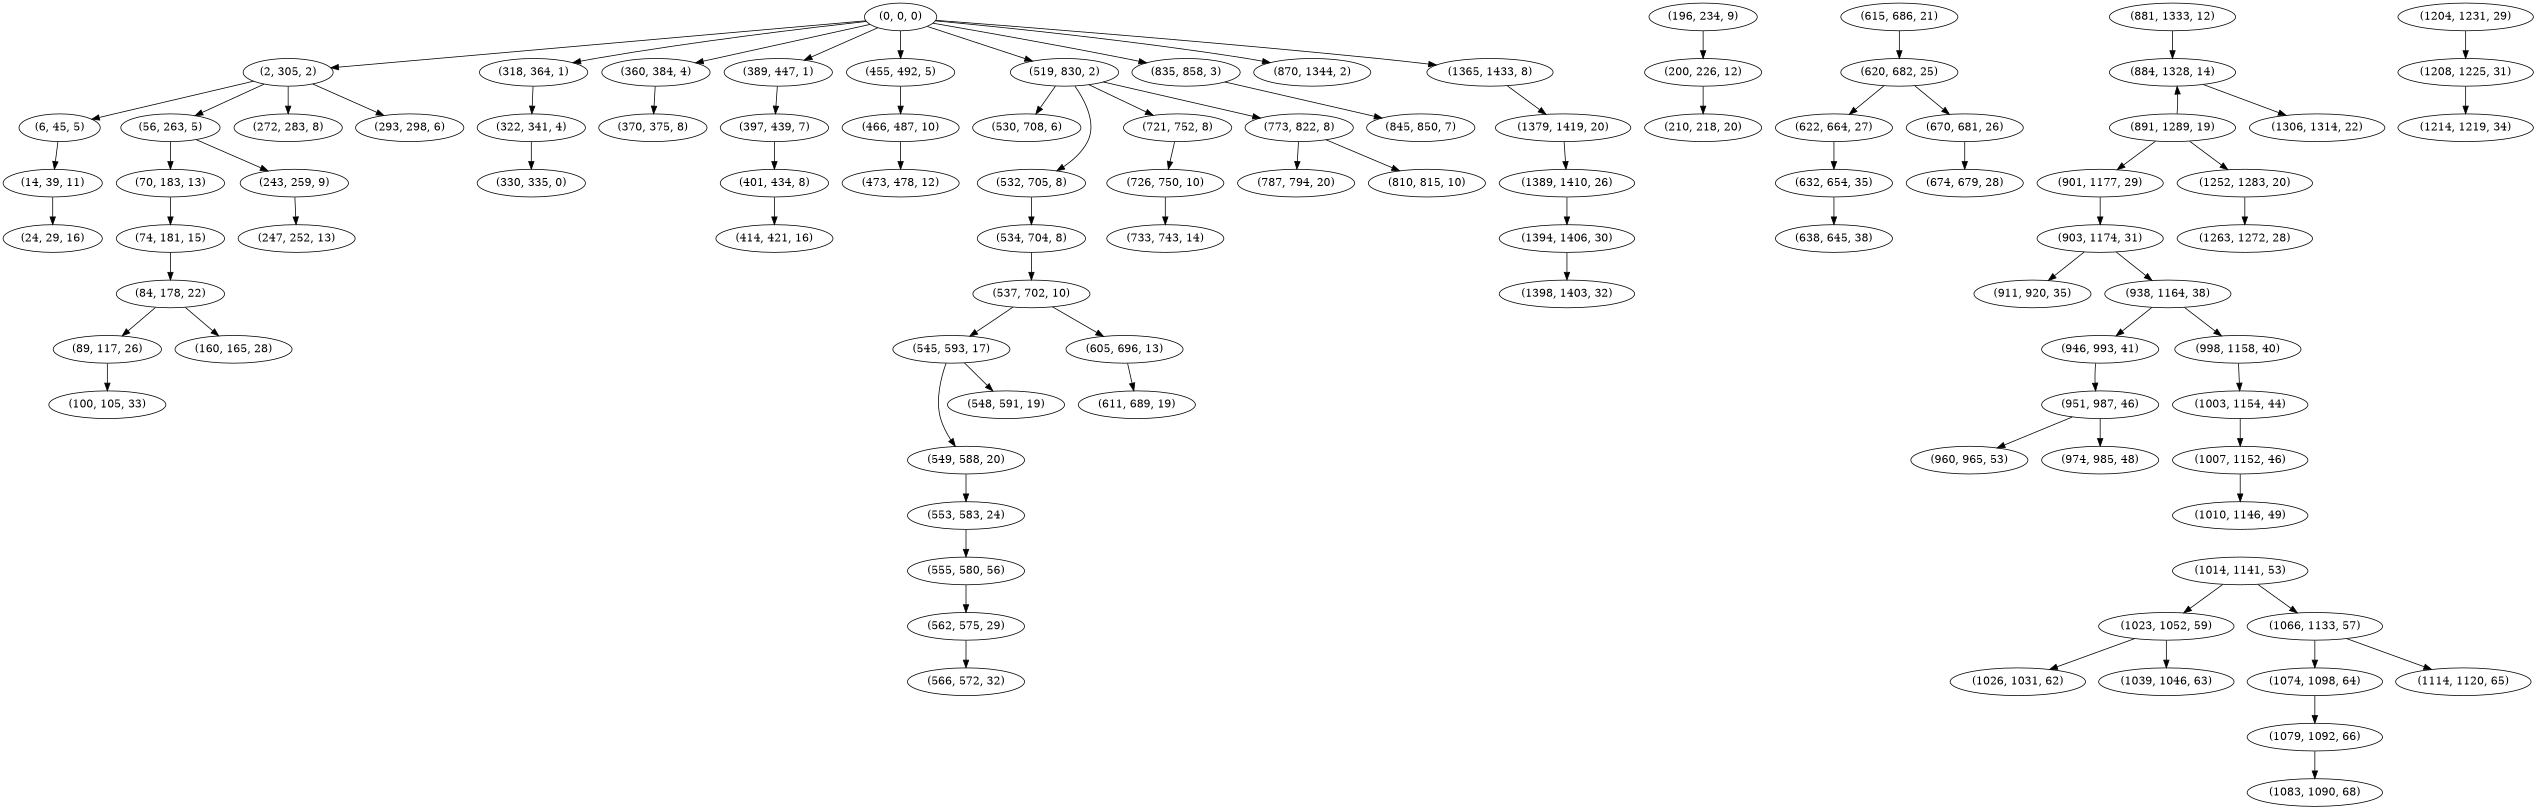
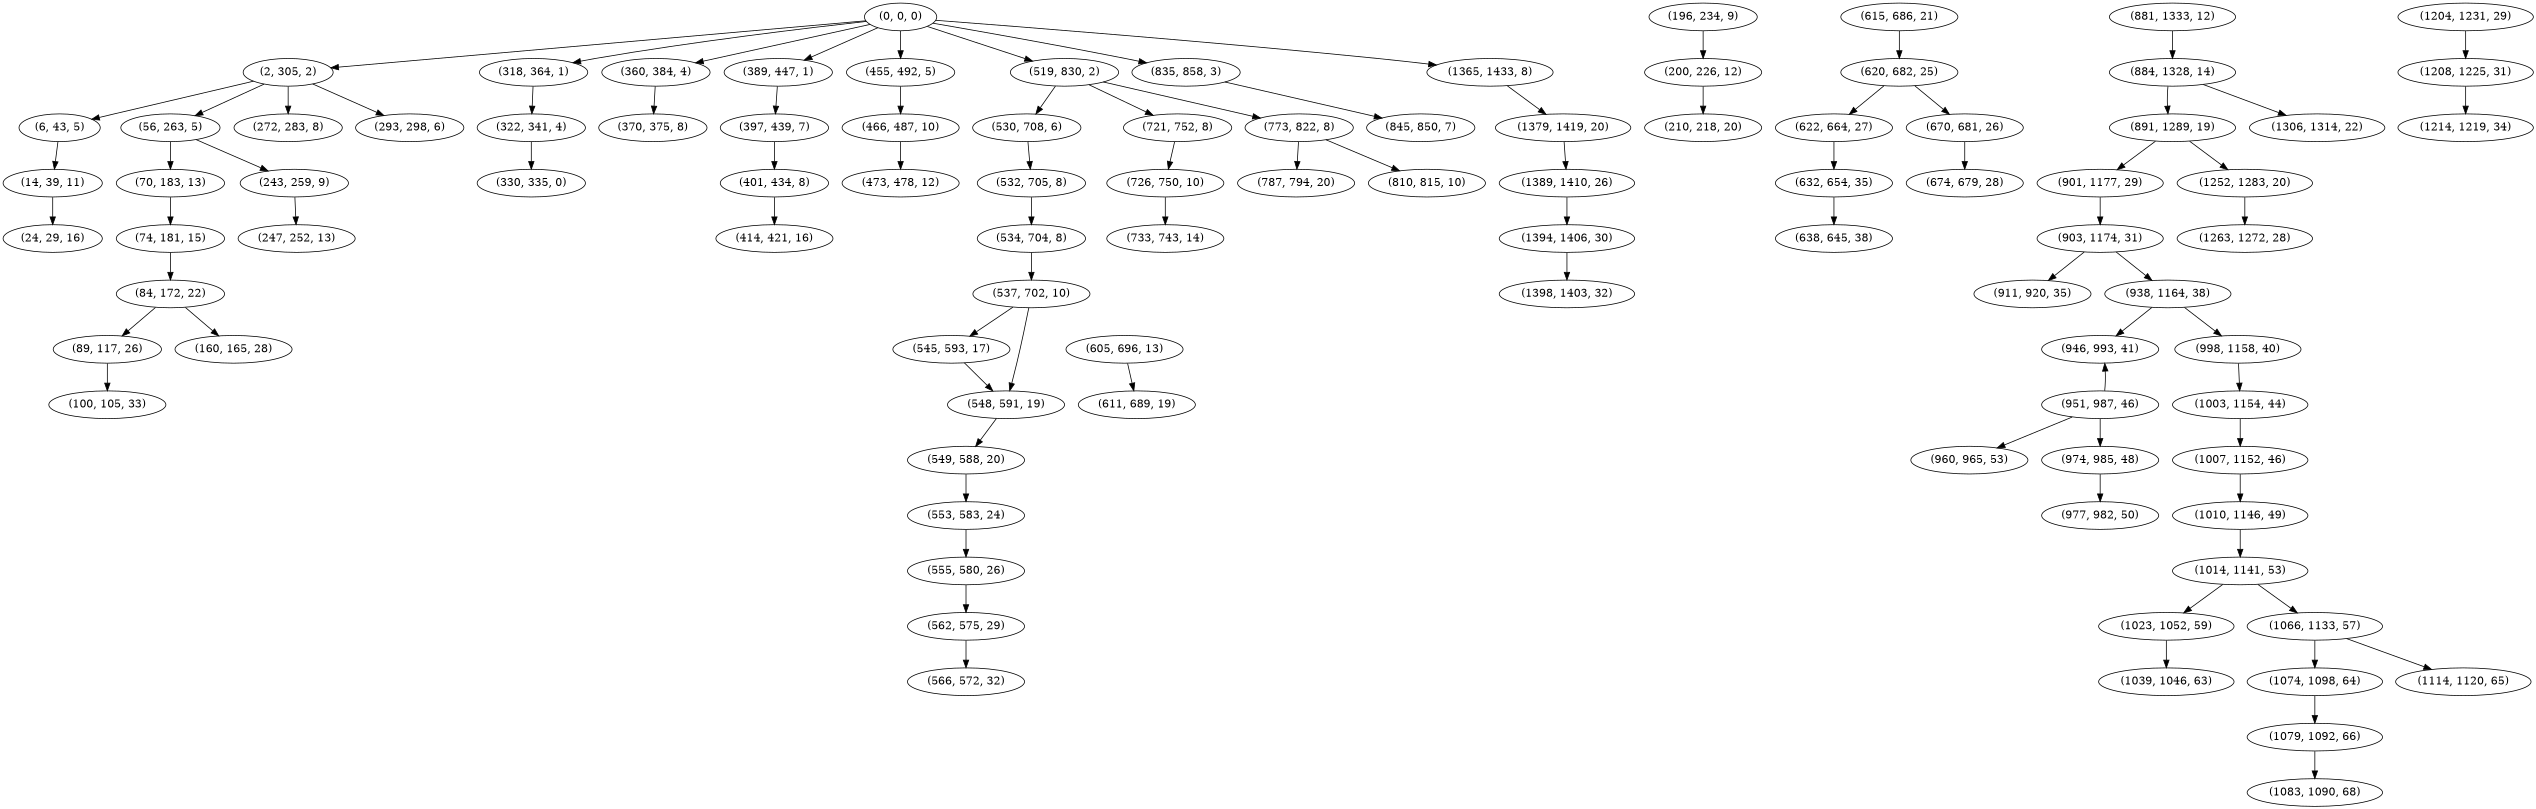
(1312, 72) -> none
(2178, 104) -> (2167, 96)
(60, 128) -> (60, 128)
(1091, 130) -> (1029, 152)
(170, 294) -> (170, 294)
(1075, 320) -> (1021, 346)
(2095, 373) -> (2105, 381)
(939, 402) -> (988, 429)
none -> (2100, 516)
none -> (2240, 539)
(966, 571) -> (966, 571)
(2018, 682) -> none
